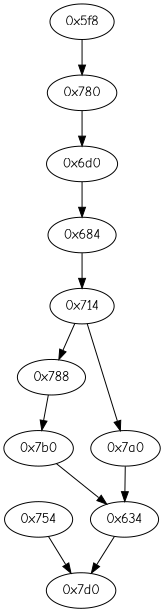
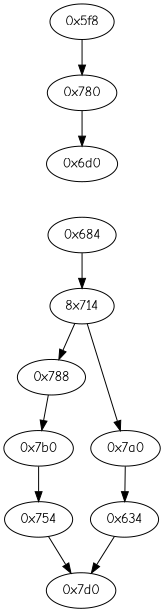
(82, 195) -> none
(82, 306) -> (82, 306)
(78, 481) -> (39, 479)
